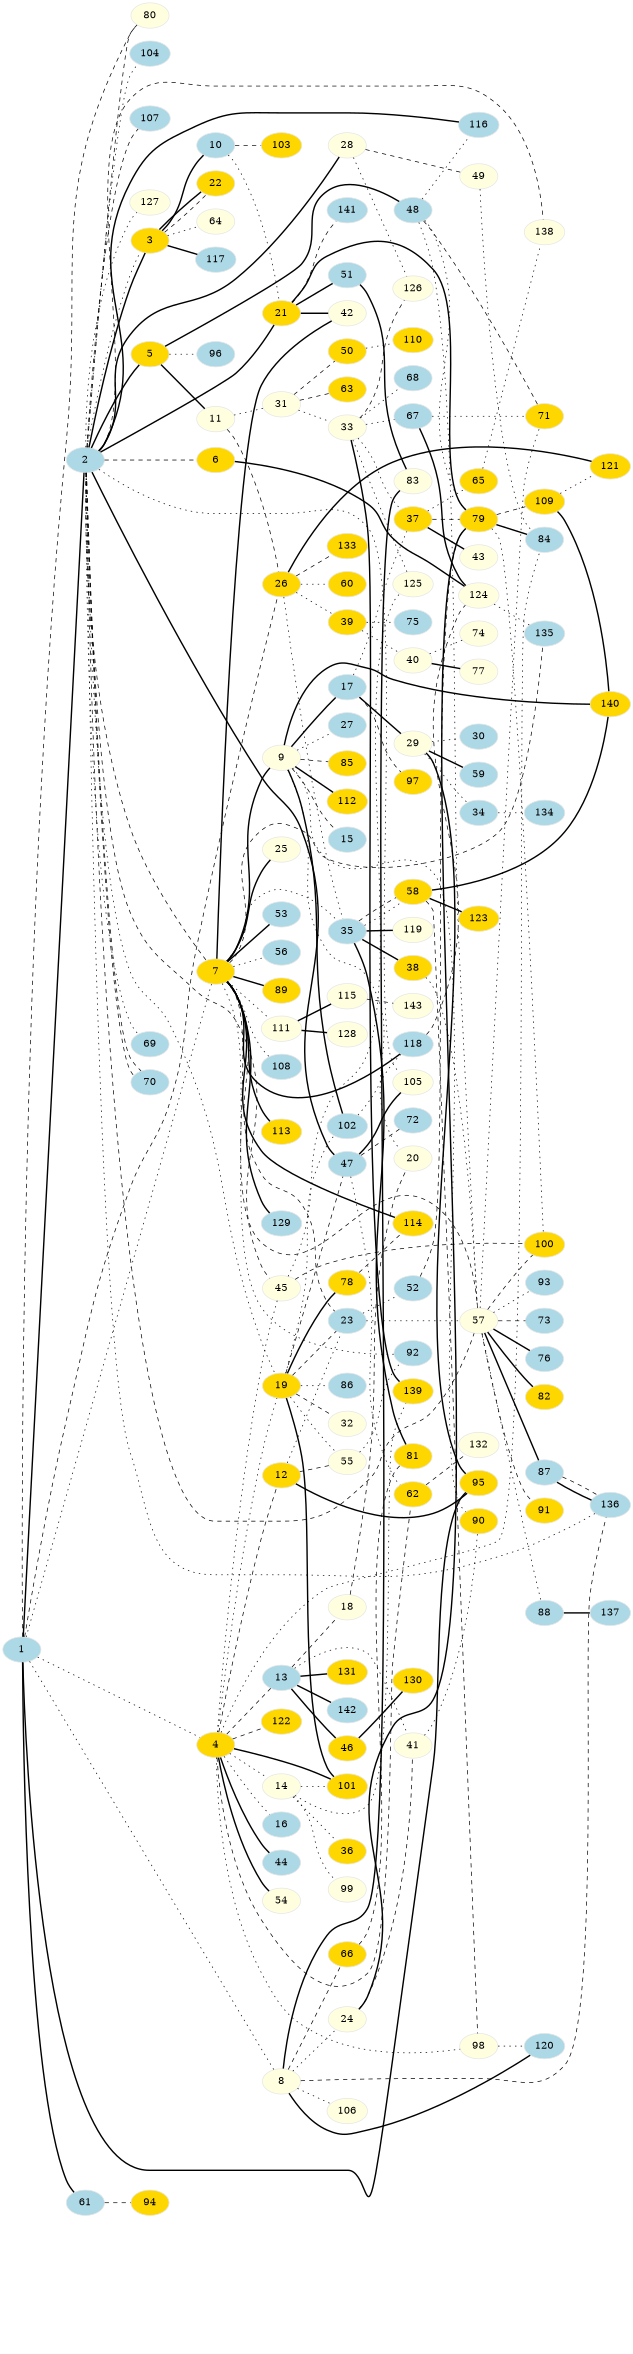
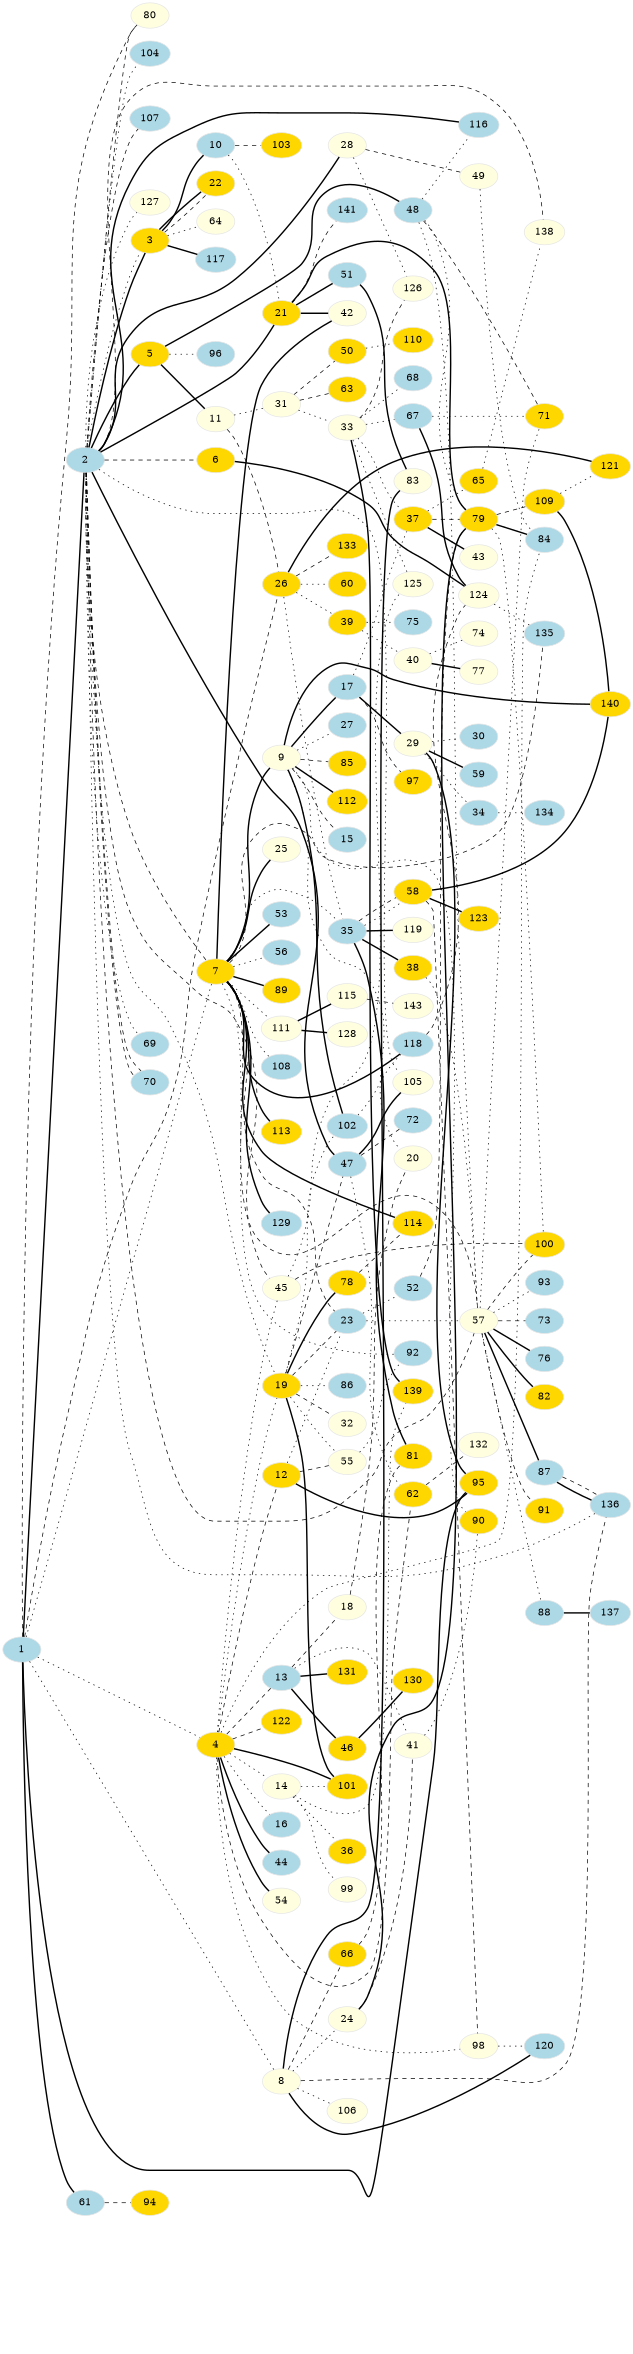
(347, 1710) -> none
